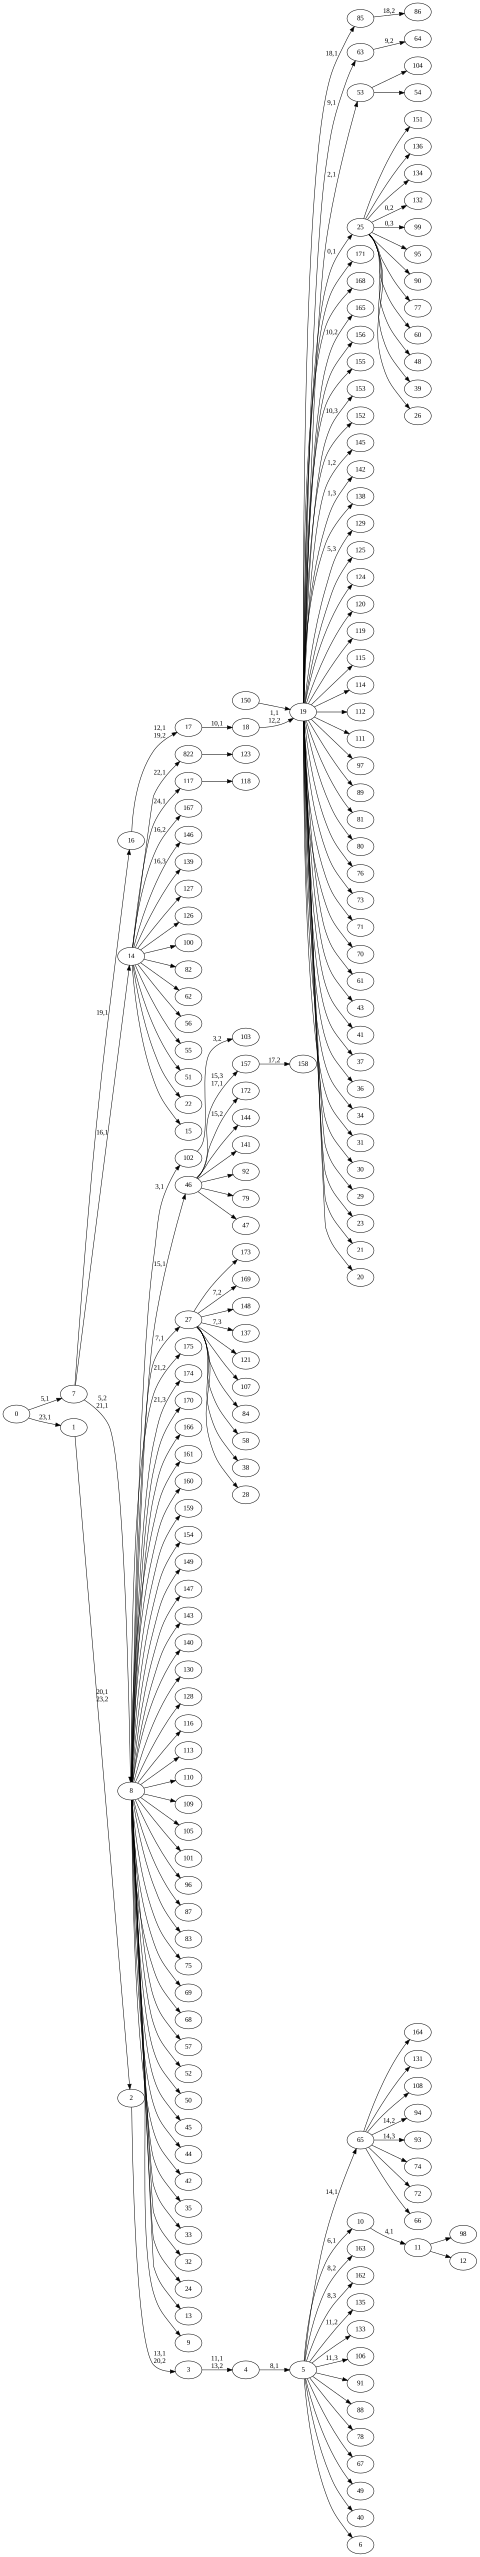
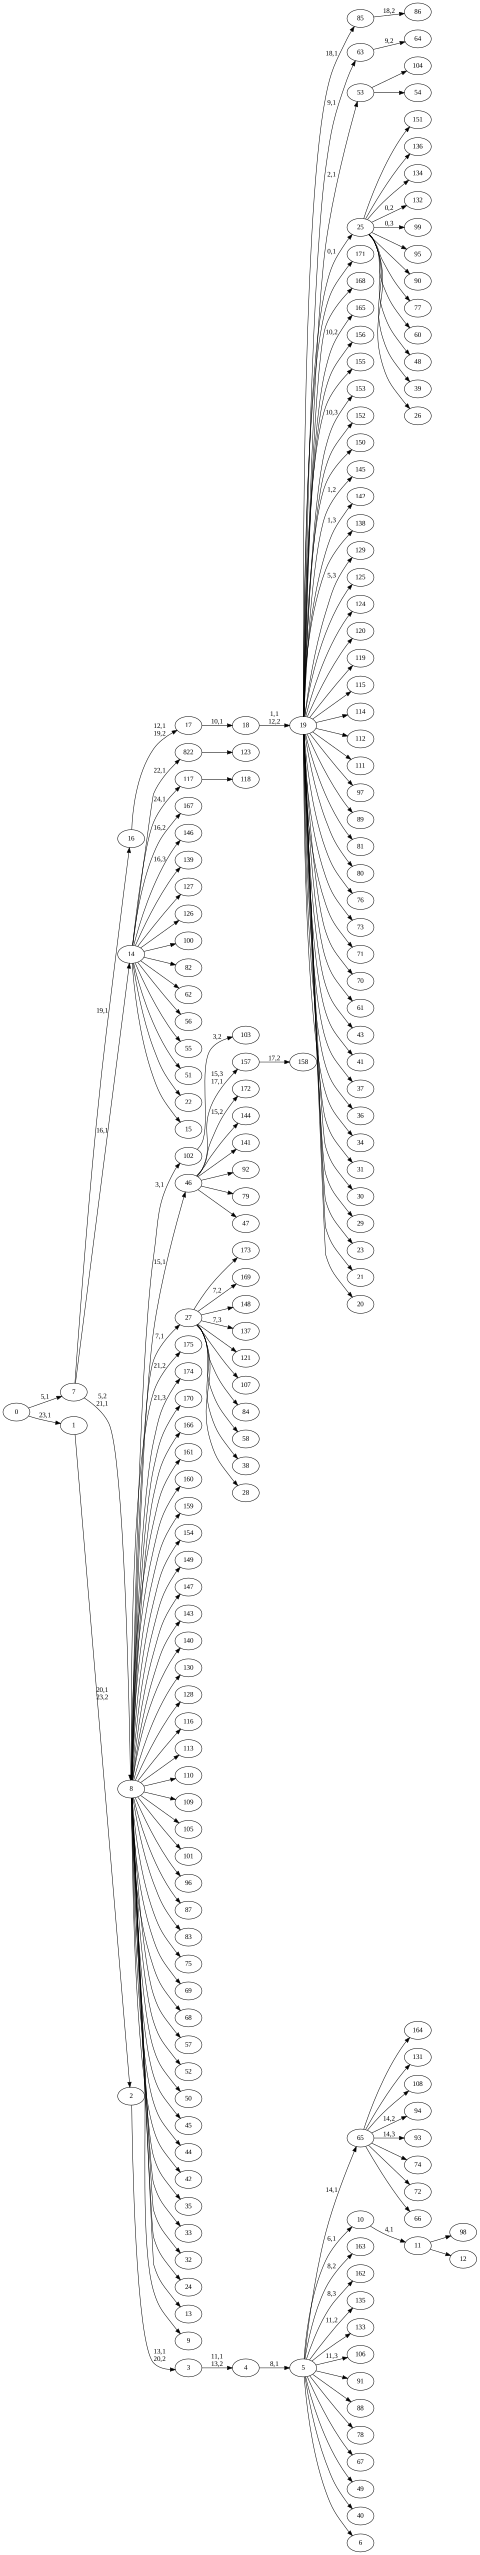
(272, 706) -> (310, 580)
